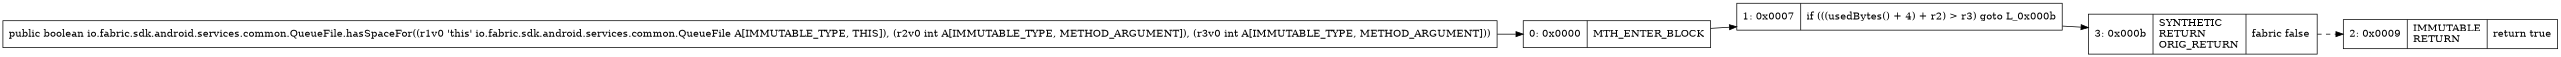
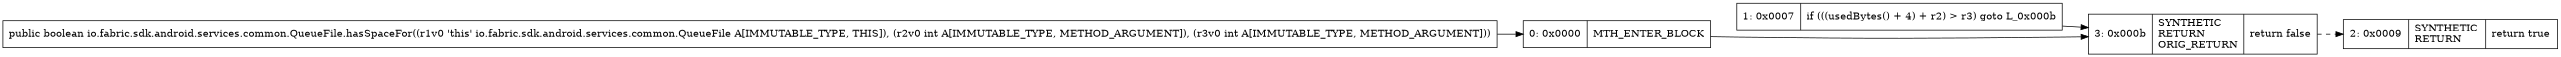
(1720, 28) -> (1896, 38)
(2447, 28) -> (2446, 28)
(2281, 34) -> (2280, 34)
